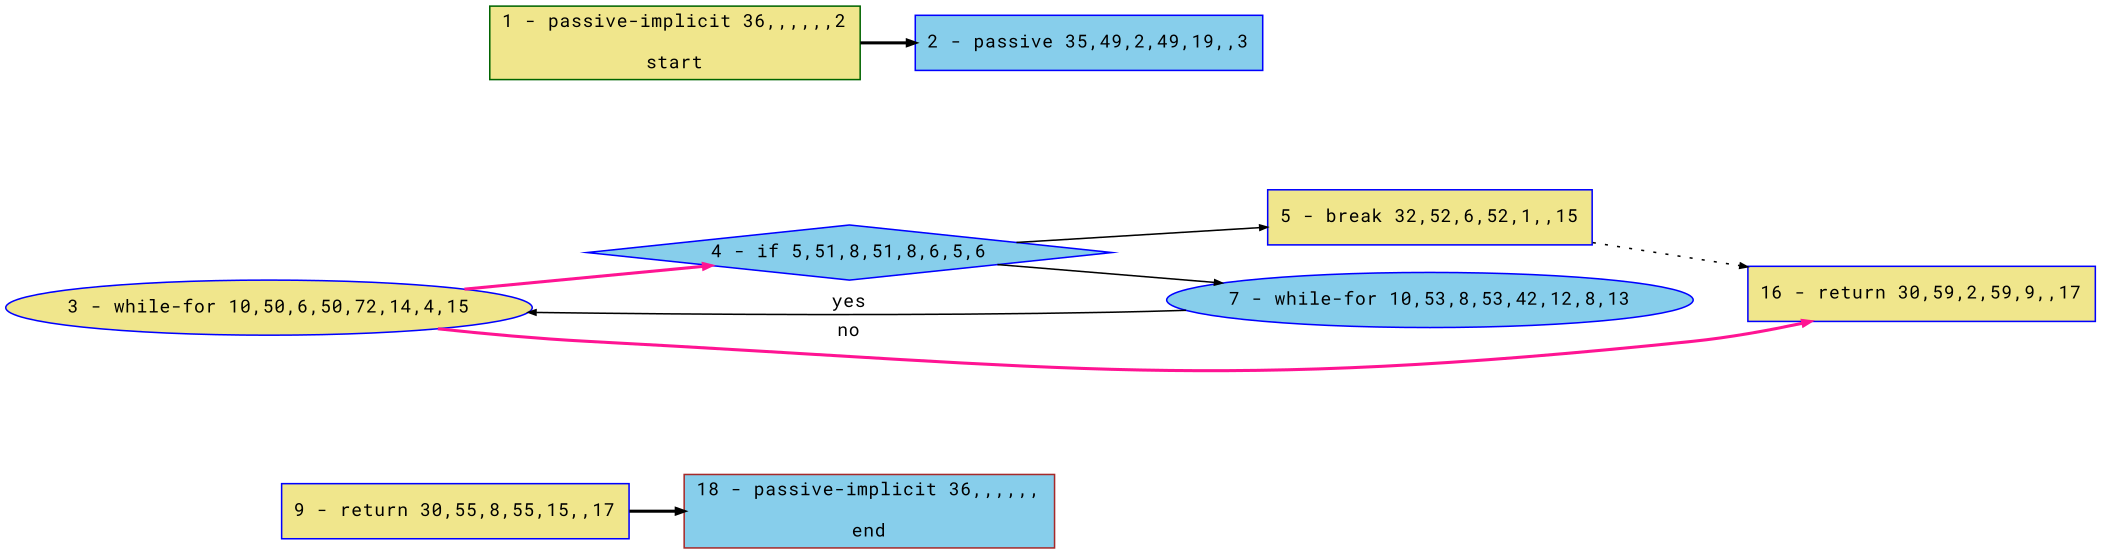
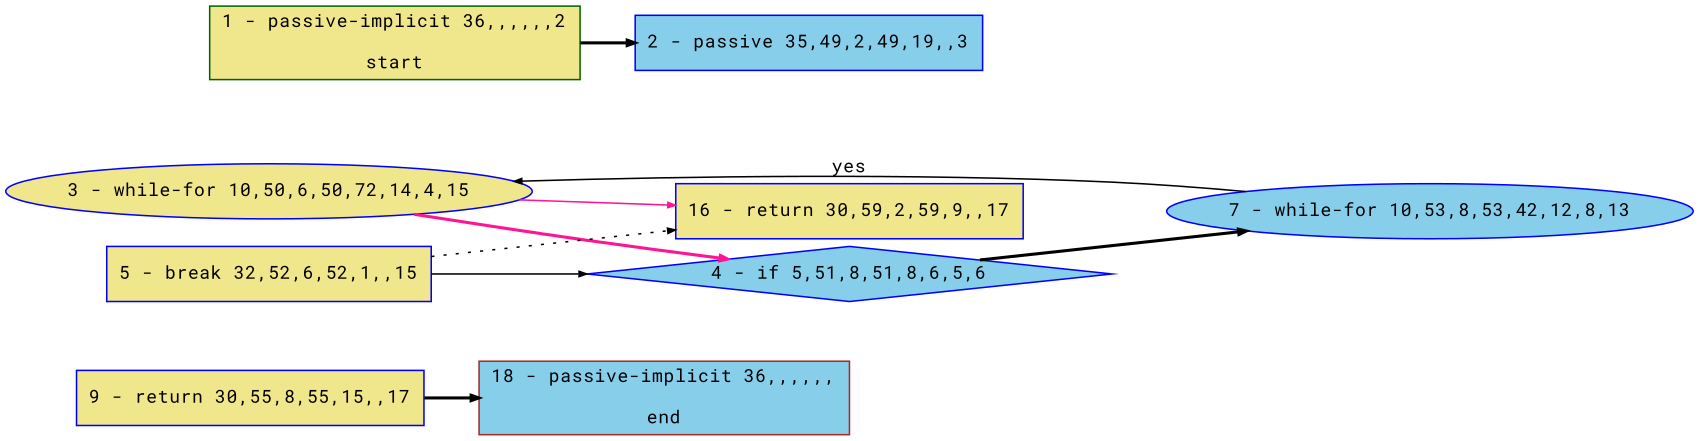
(1138, 235) -> (505, 274)
(1106, 273) -> (1109, 246)
(1121, 369) -> (593, 202)
